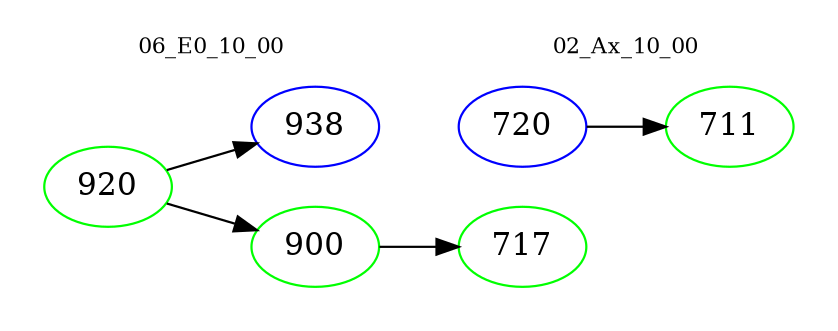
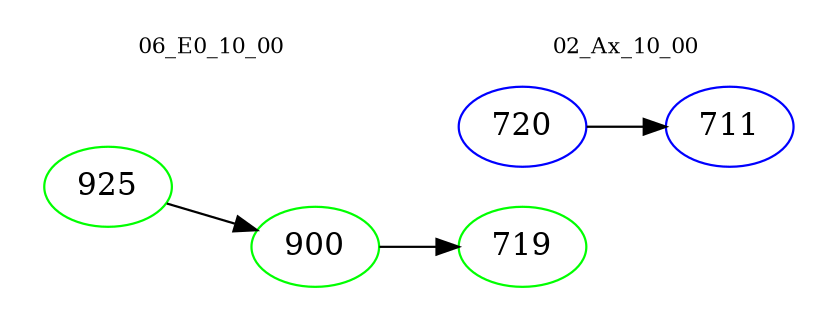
(315, 127) -> none
(730, 127) -> (730, 127)
(108, 187) -> (108, 187)
(523, 247) -> (523, 247)
